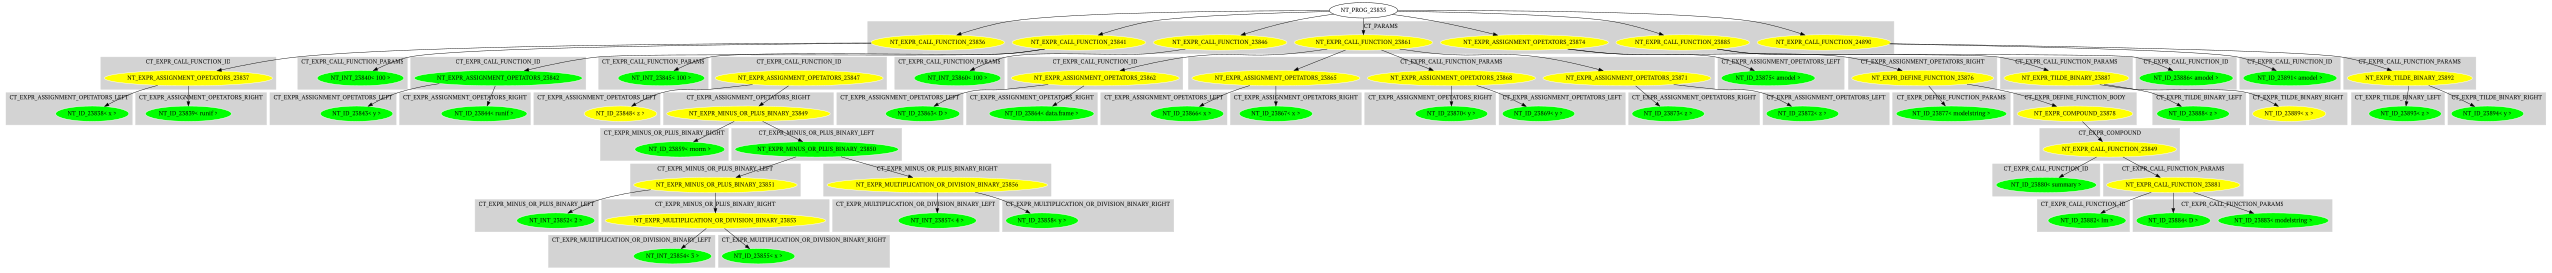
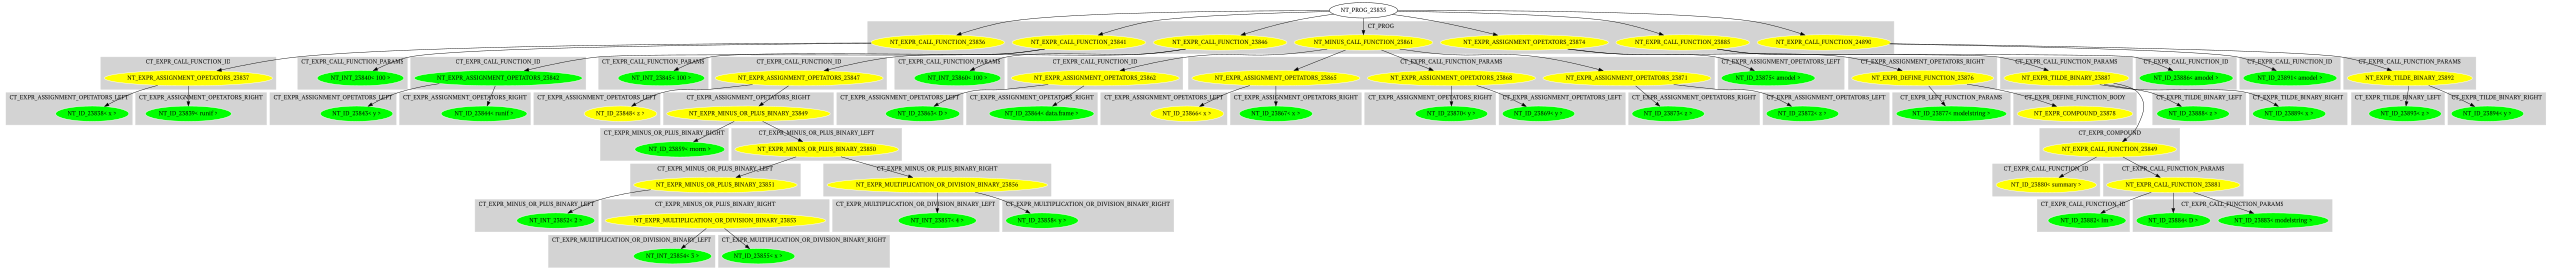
(1381, 26) -> (1381, 26)
(1363, 42) -> (1363, 42)
none -> (1007, 55)
(1951, 98) -> (1951, 98)
(1187, 114) -> (1187, 114)
(2289, 114) -> (2289, 114)
(2092, 131) -> (2144, 105)
(817, 149) -> (817, 149)
(2046, 185) -> (2046, 185)
(715, 202) -> none
